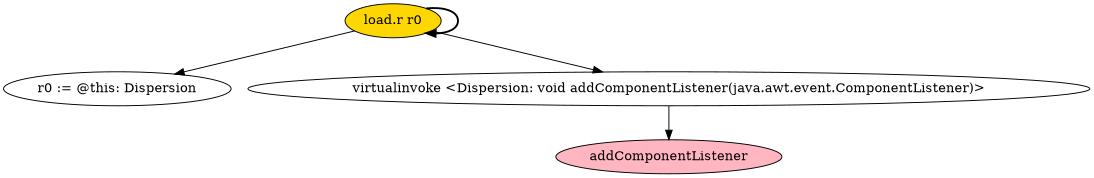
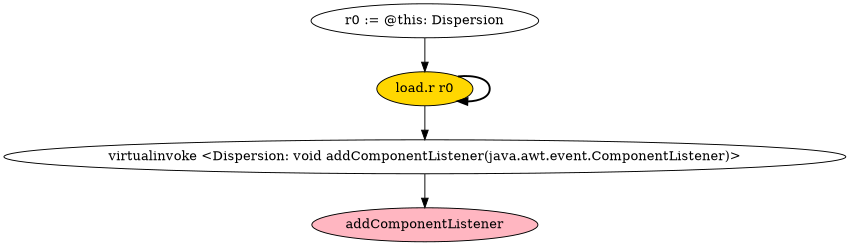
(269, 51) -> (425, 50)
